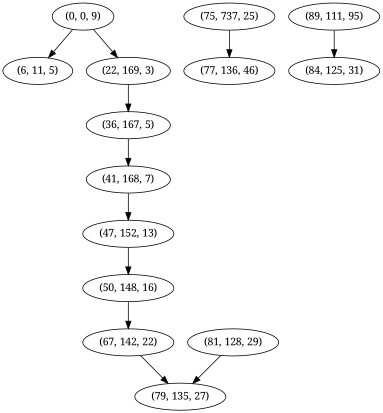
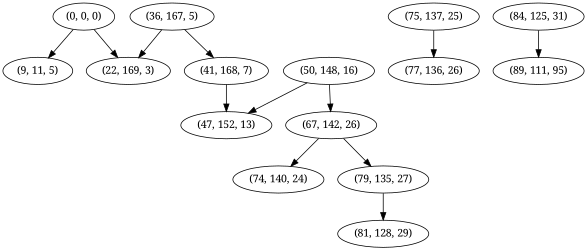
(83, 17) -> (84, 17)
(229, 17) -> (434, 17)
(334, 40) -> (539, 40)
(38, 71) -> (38, 71)
(229, 71) -> (434, 71)
(128, 94) -> (153, 41)
none -> (278, 179)
(128, 257) -> (281, 96)
(128, 342) -> (331, 125)
(209, 367) -> (383, 203)
